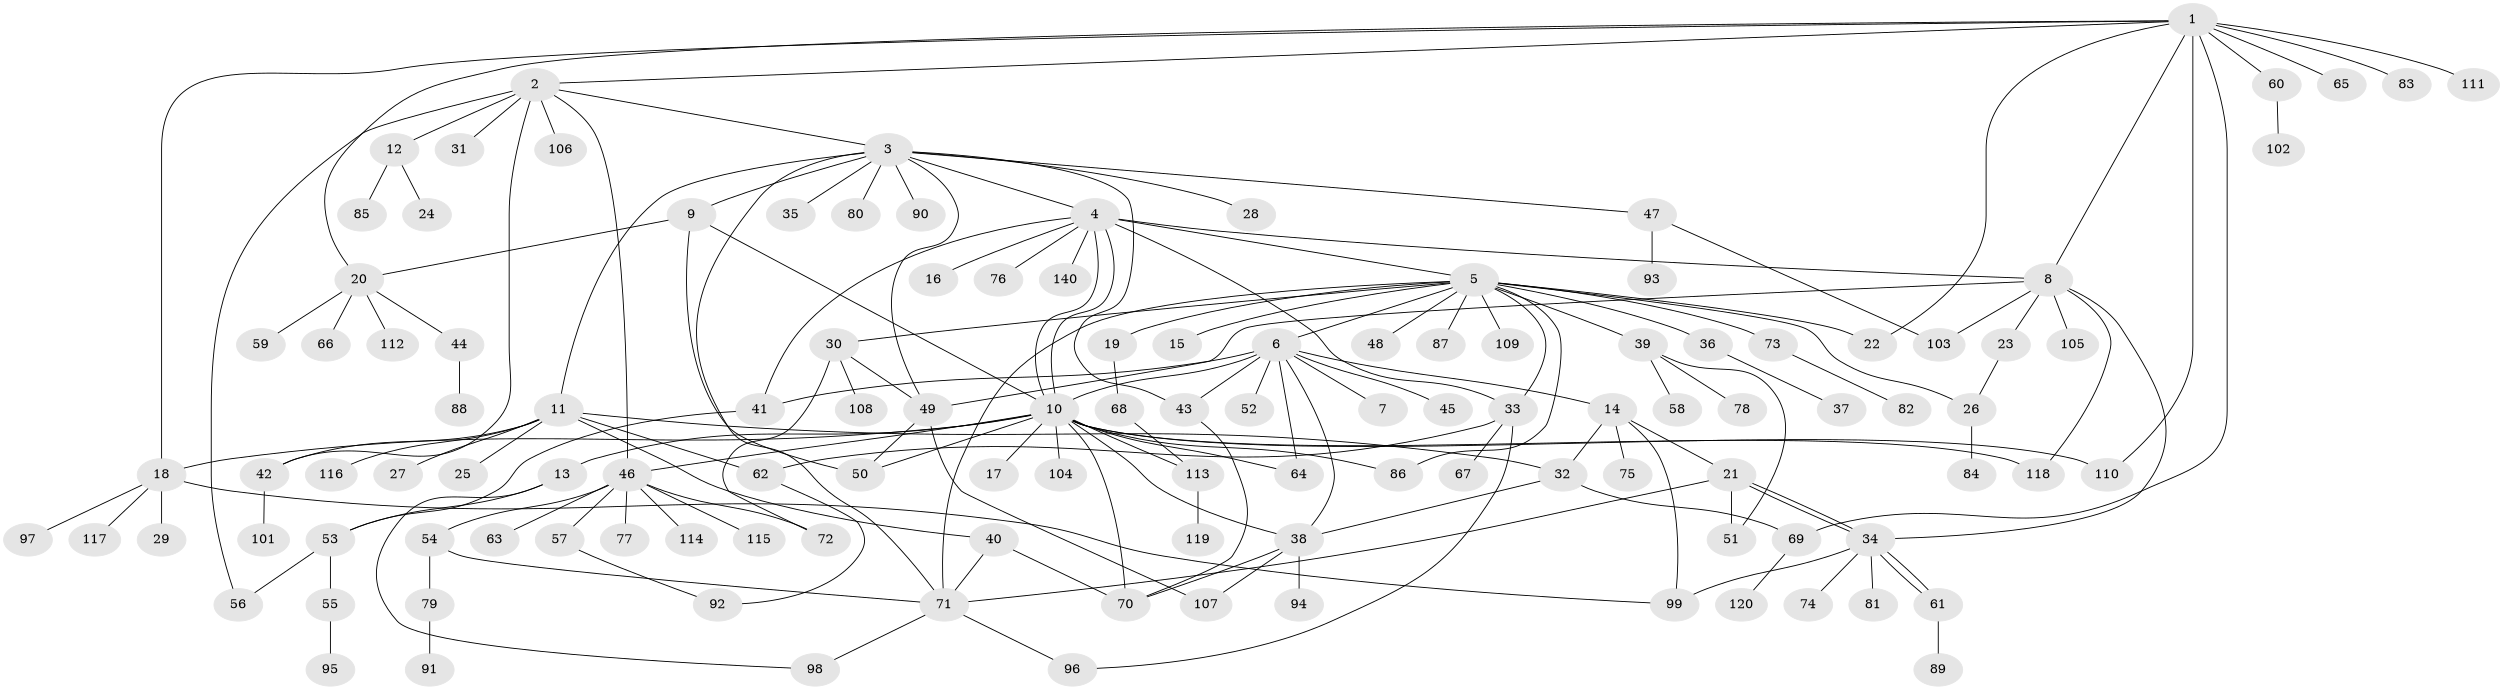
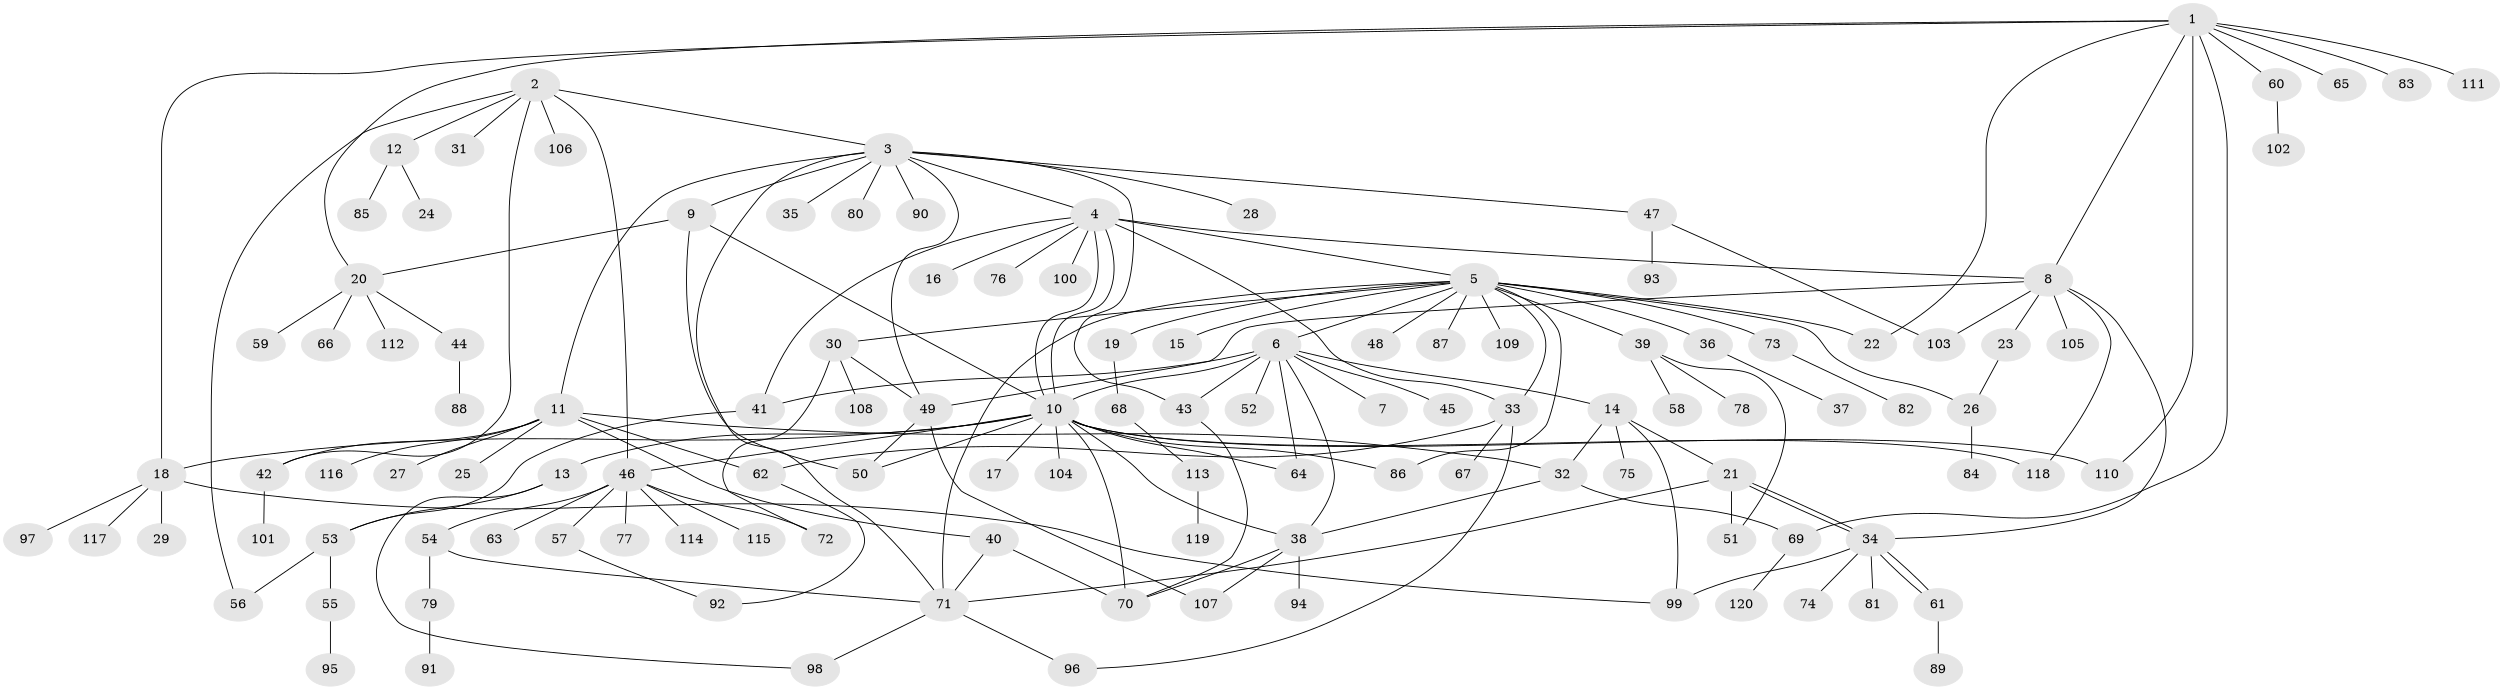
(1364, 52) -> none
(1065, 280) -> (1065, 280)
(1128, 444) -> none
